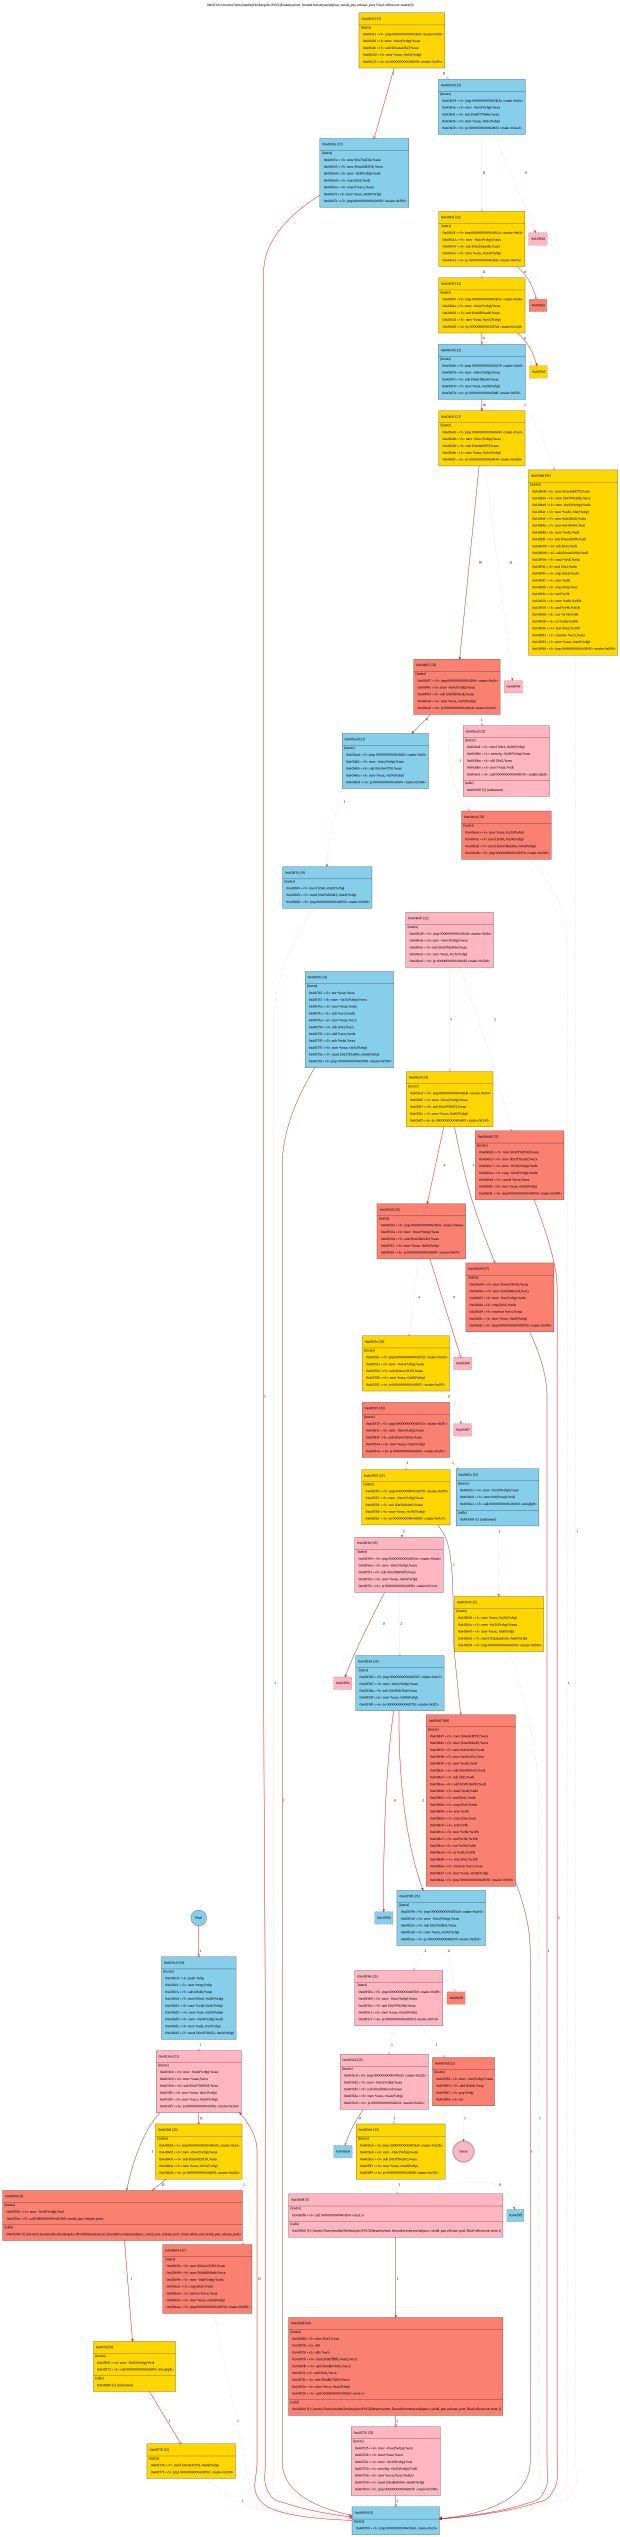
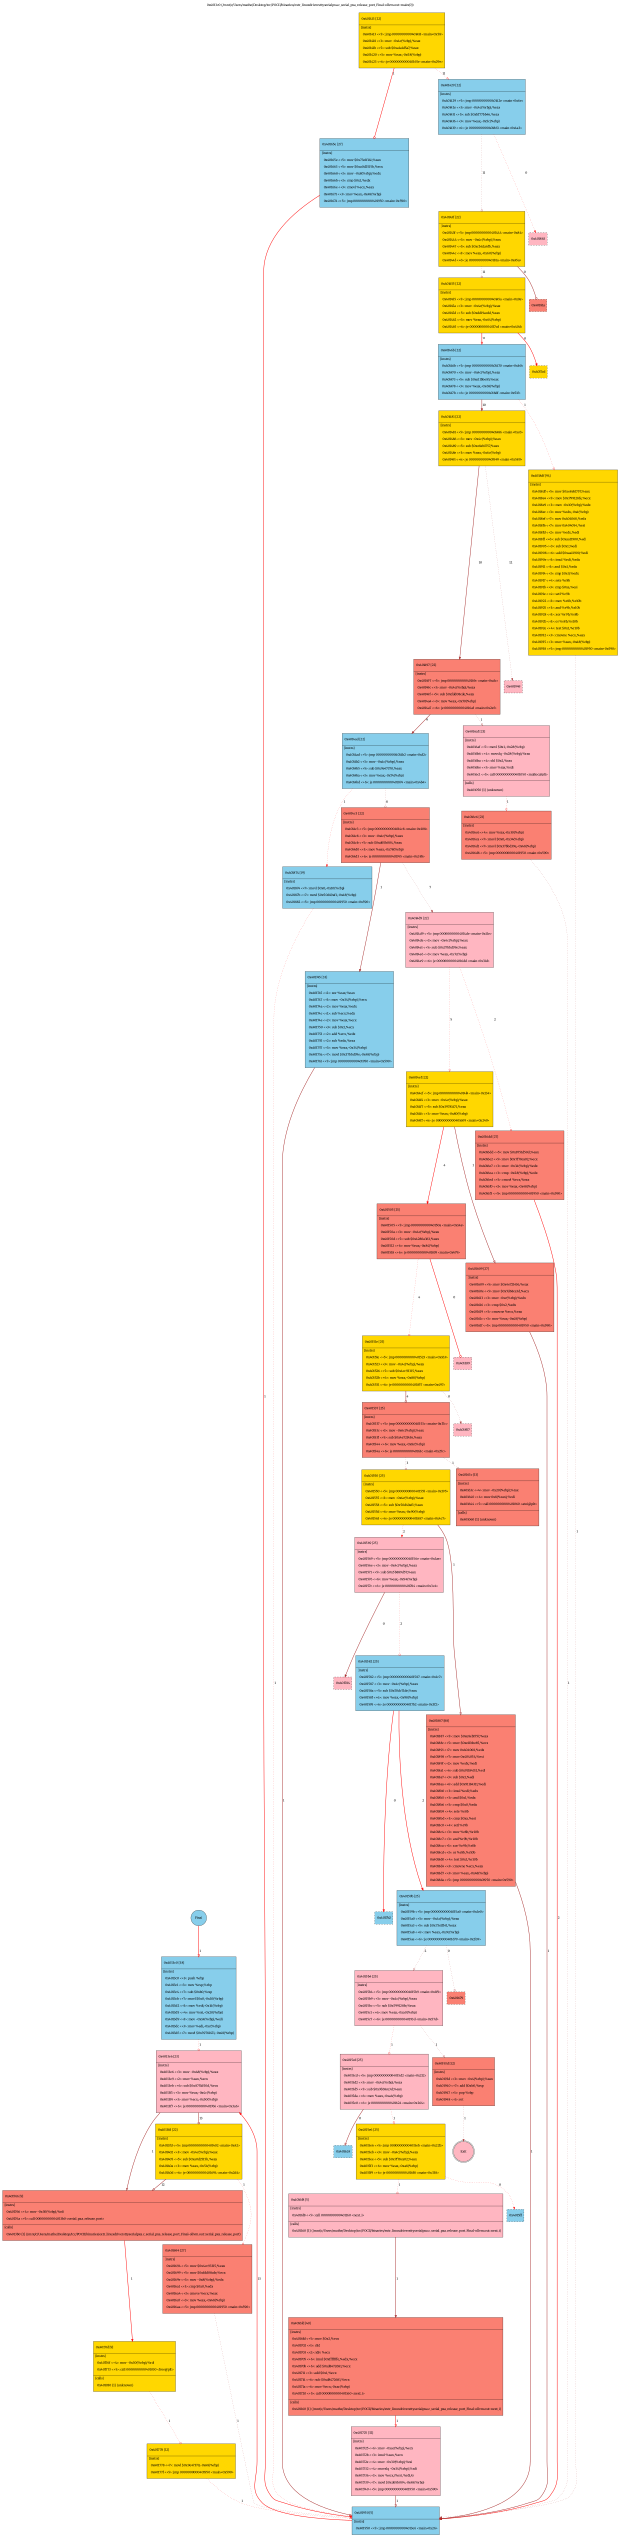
(450, 764) -> (506, 802)
none -> (385, 835)
none -> (406, 1396)
(498, 1497) -> (498, 1497)
(499, 1624) -> none
(464, 2151) -> (464, 2151)
(165, 2417) -> (165, 2417)
